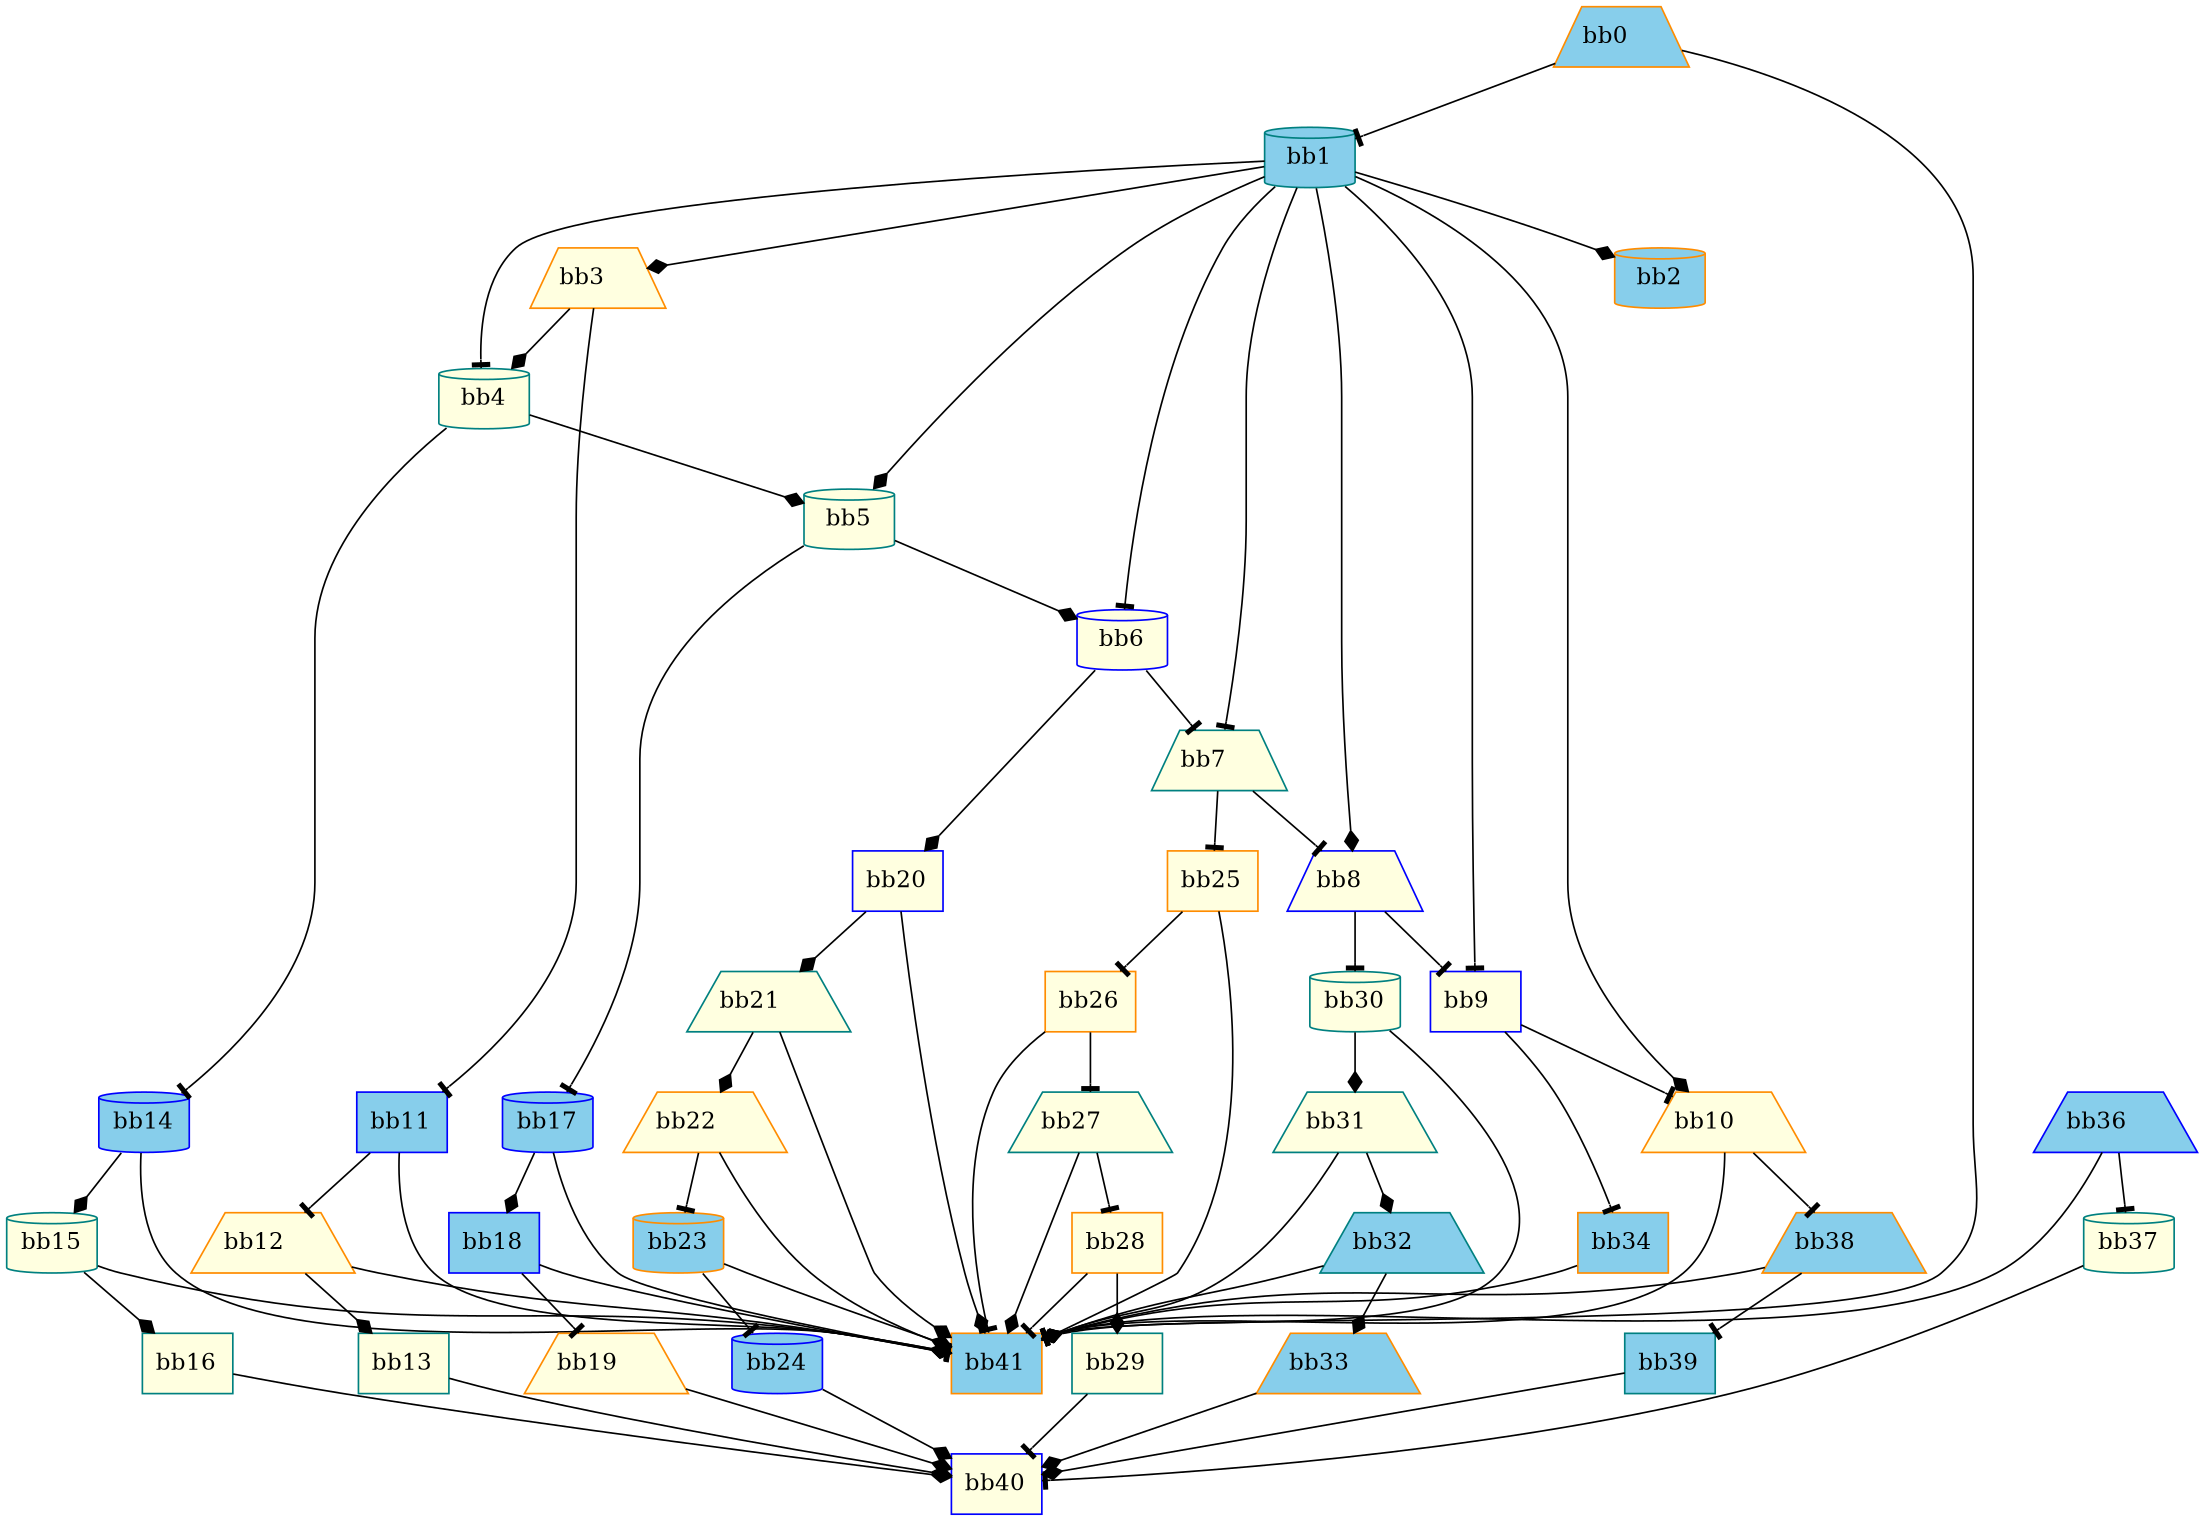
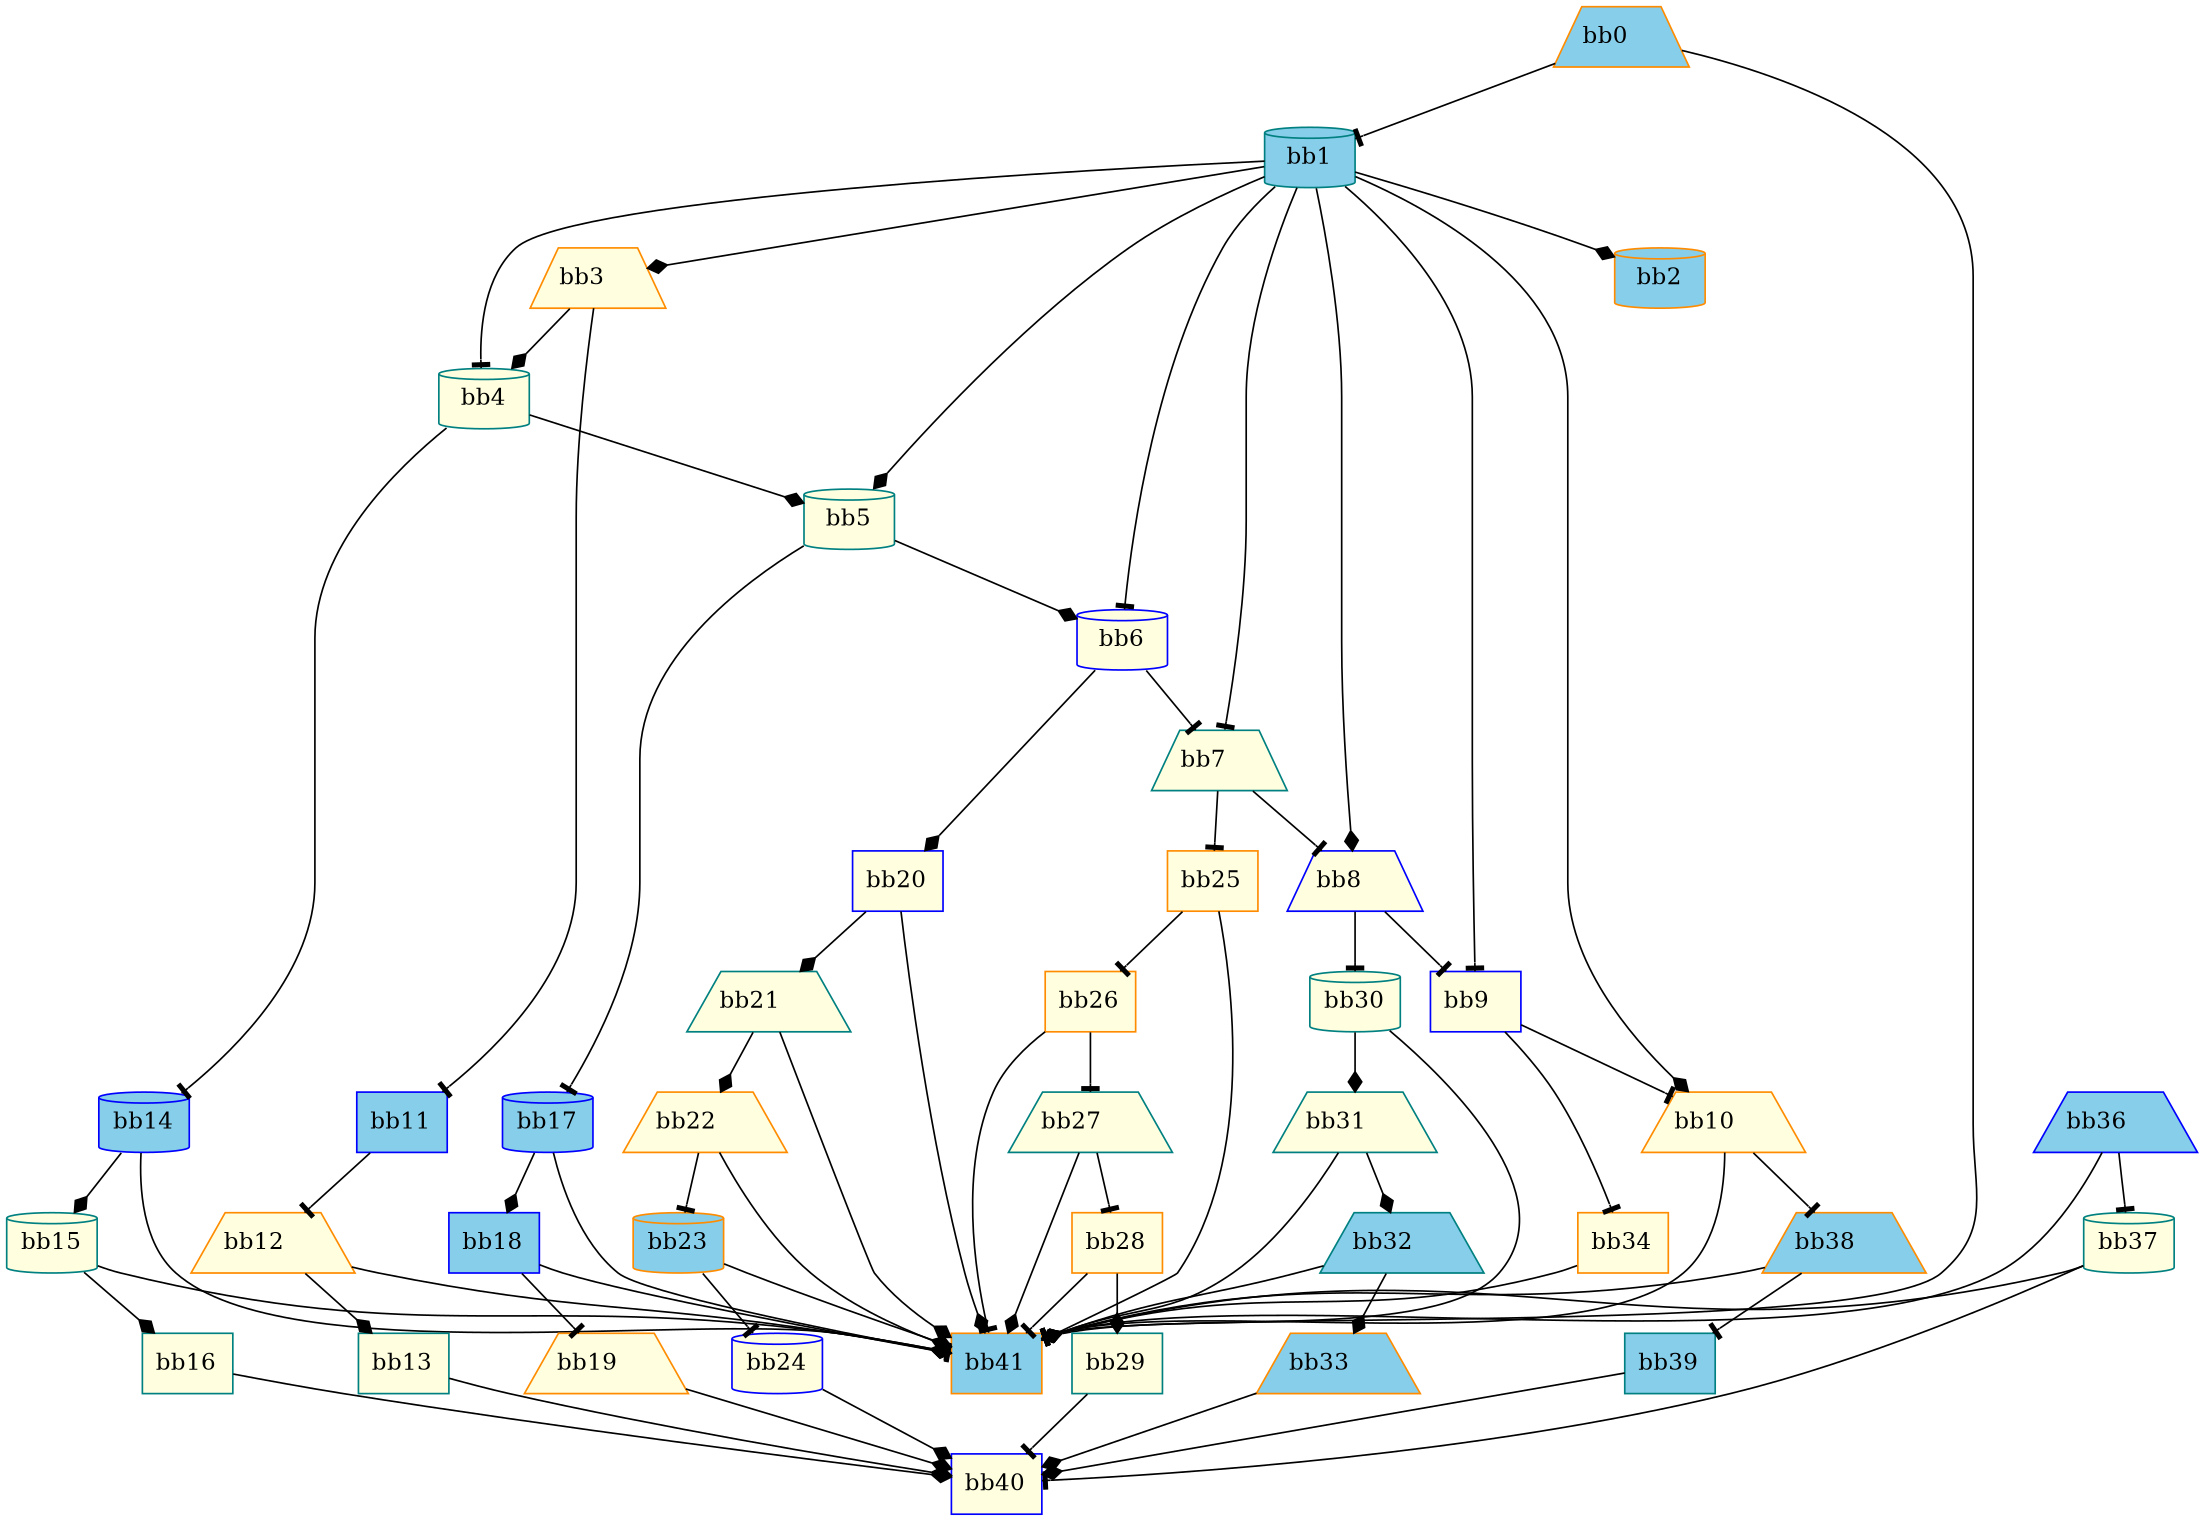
(1623, 1243) -> (1623, 1243)
(508, 1305) -> (1566, 1300)
(777, 1363) -> (777, 1363)
